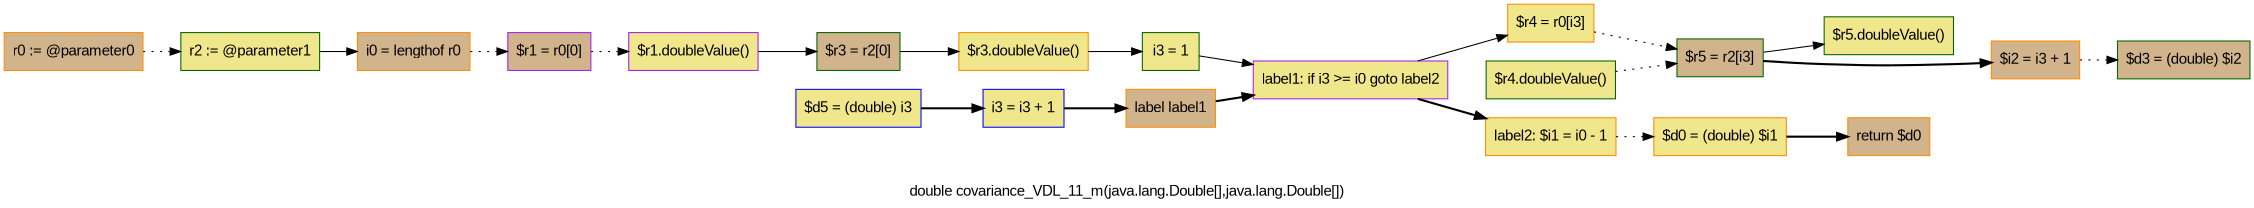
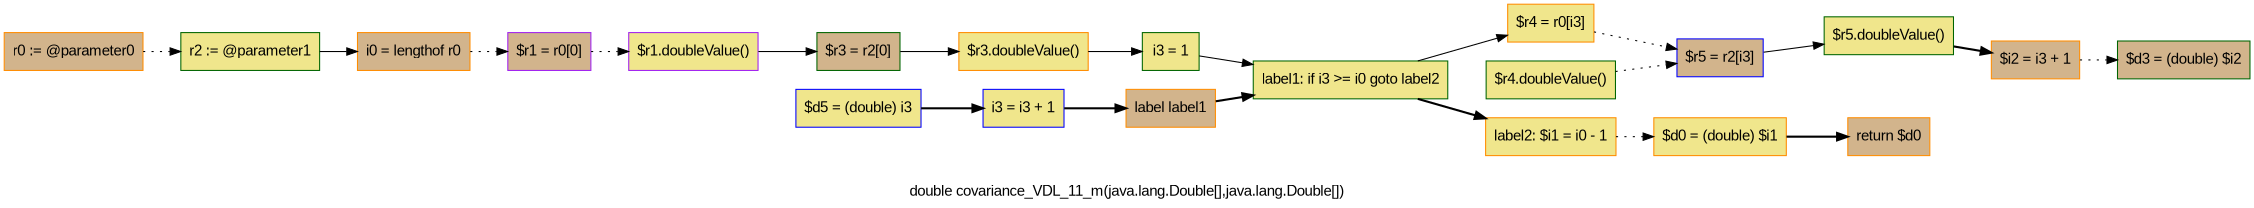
(1720, 58) -> (1720, 58)
(1872, 65) -> (1967, 49)
(1351, 80) -> (1351, 80)
